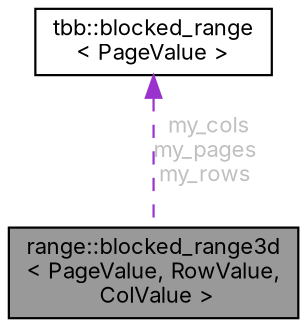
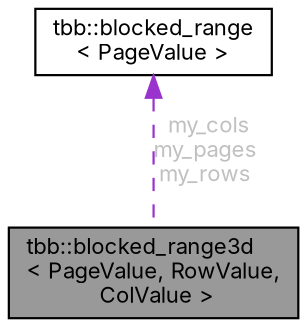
(154, 273) -> (154, 273)
